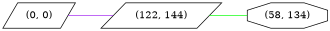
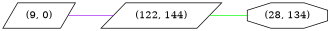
(39, 16) -> (39, 16)
(287, 16) -> (287, 16)
